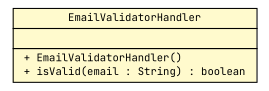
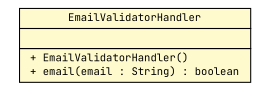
(135, 72) -> (135, 72)
